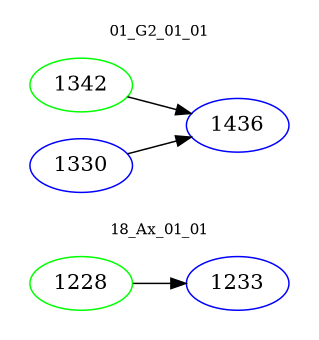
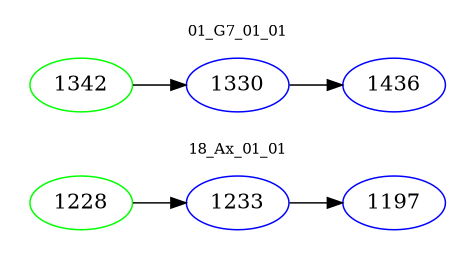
(159, 32) -> (238, 32)
(152, 103) -> (152, 85)
none -> (394, 203)
